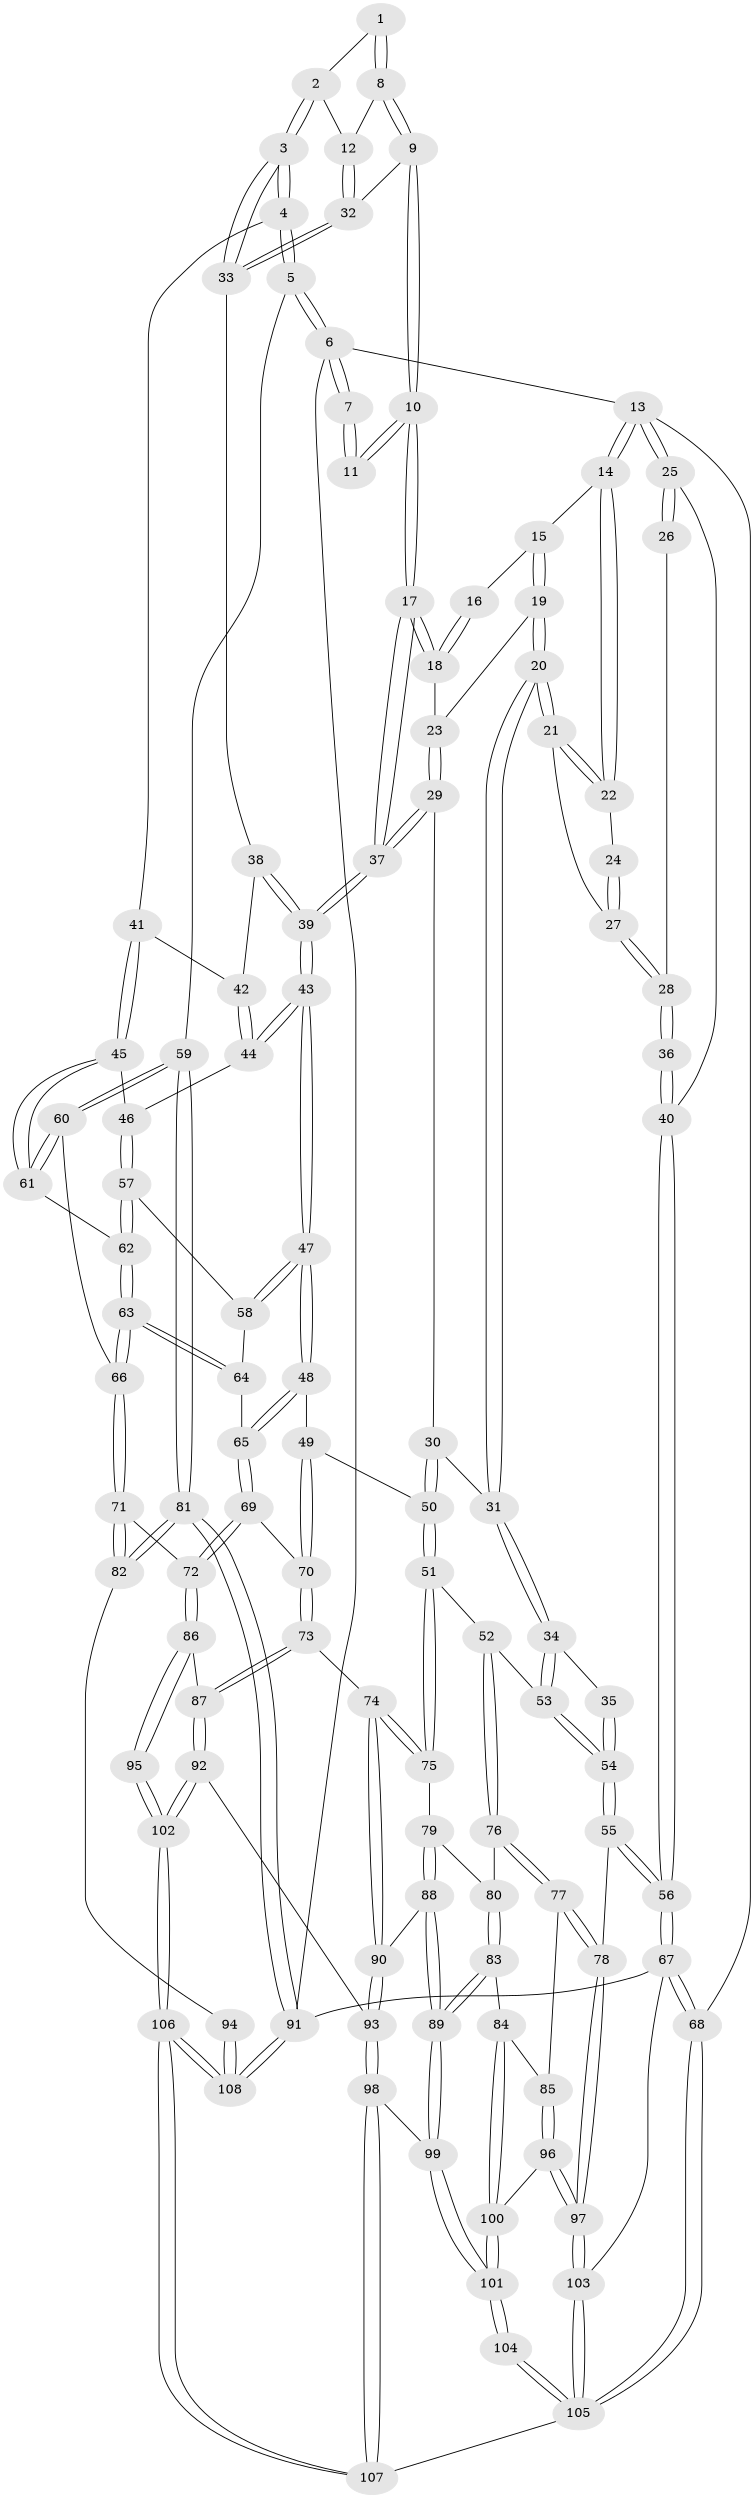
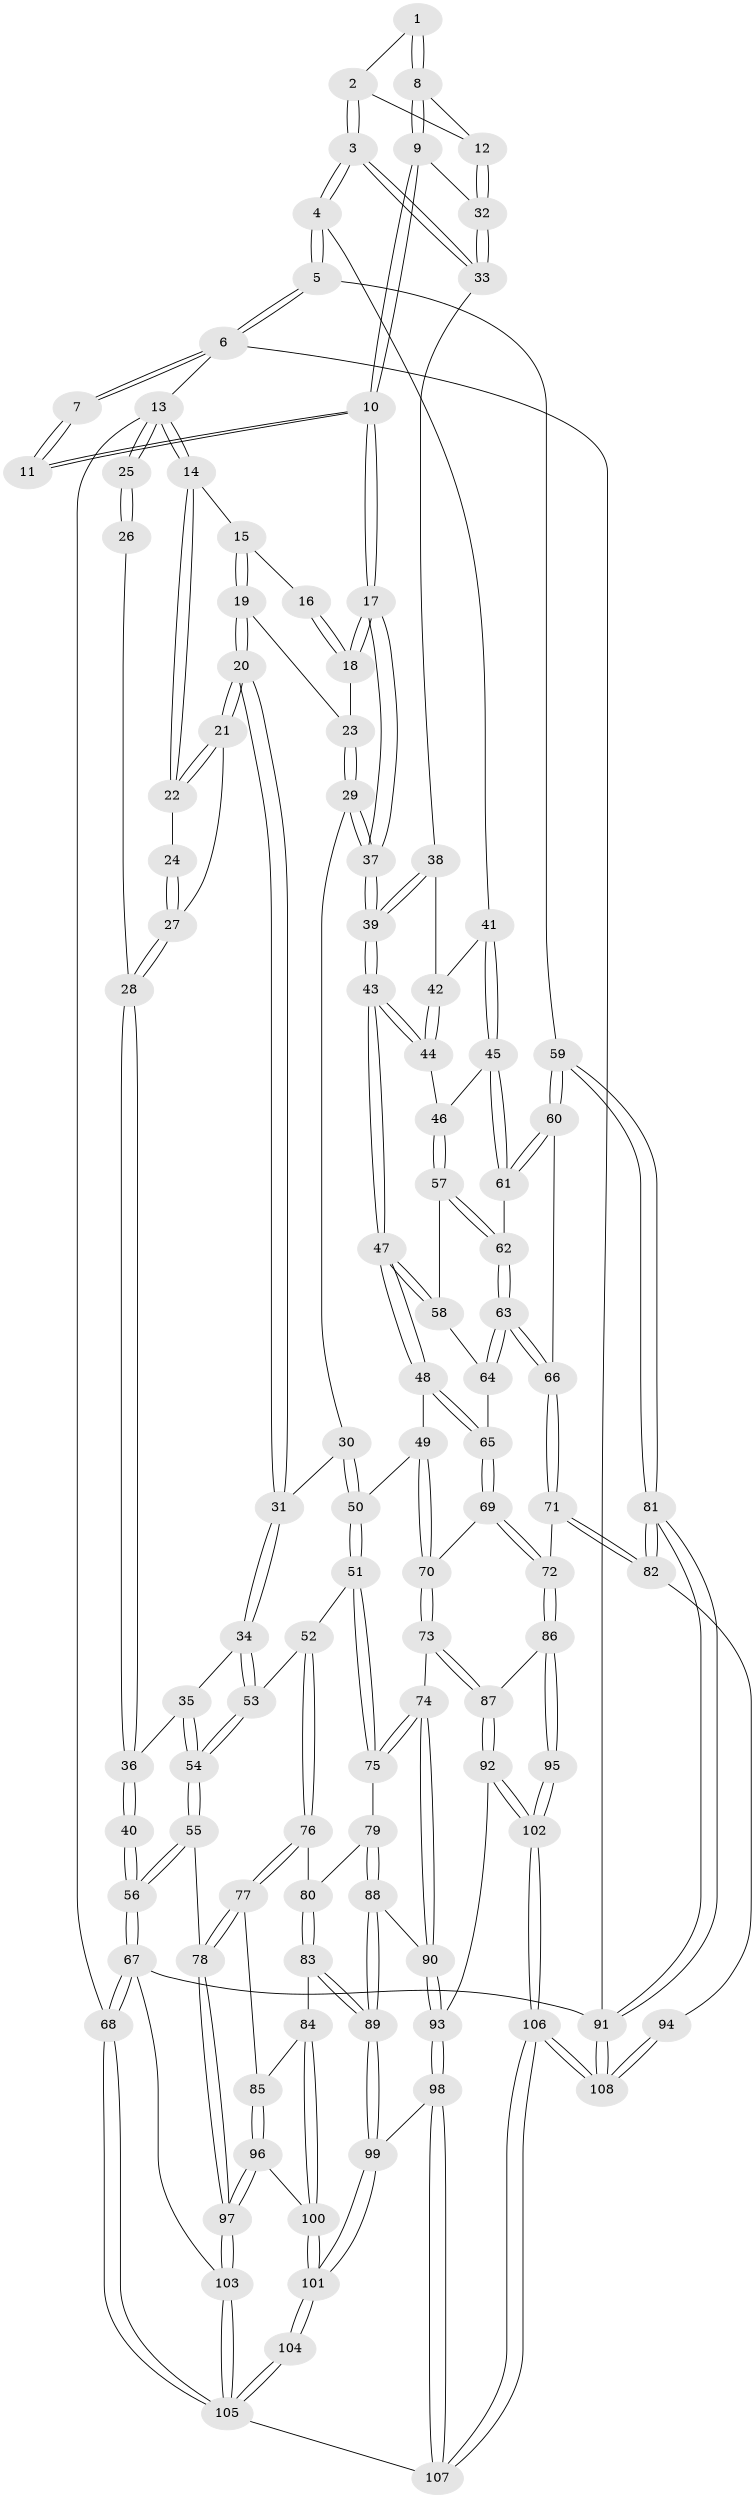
(716, 797) -> none
none -> (158, 1734)
